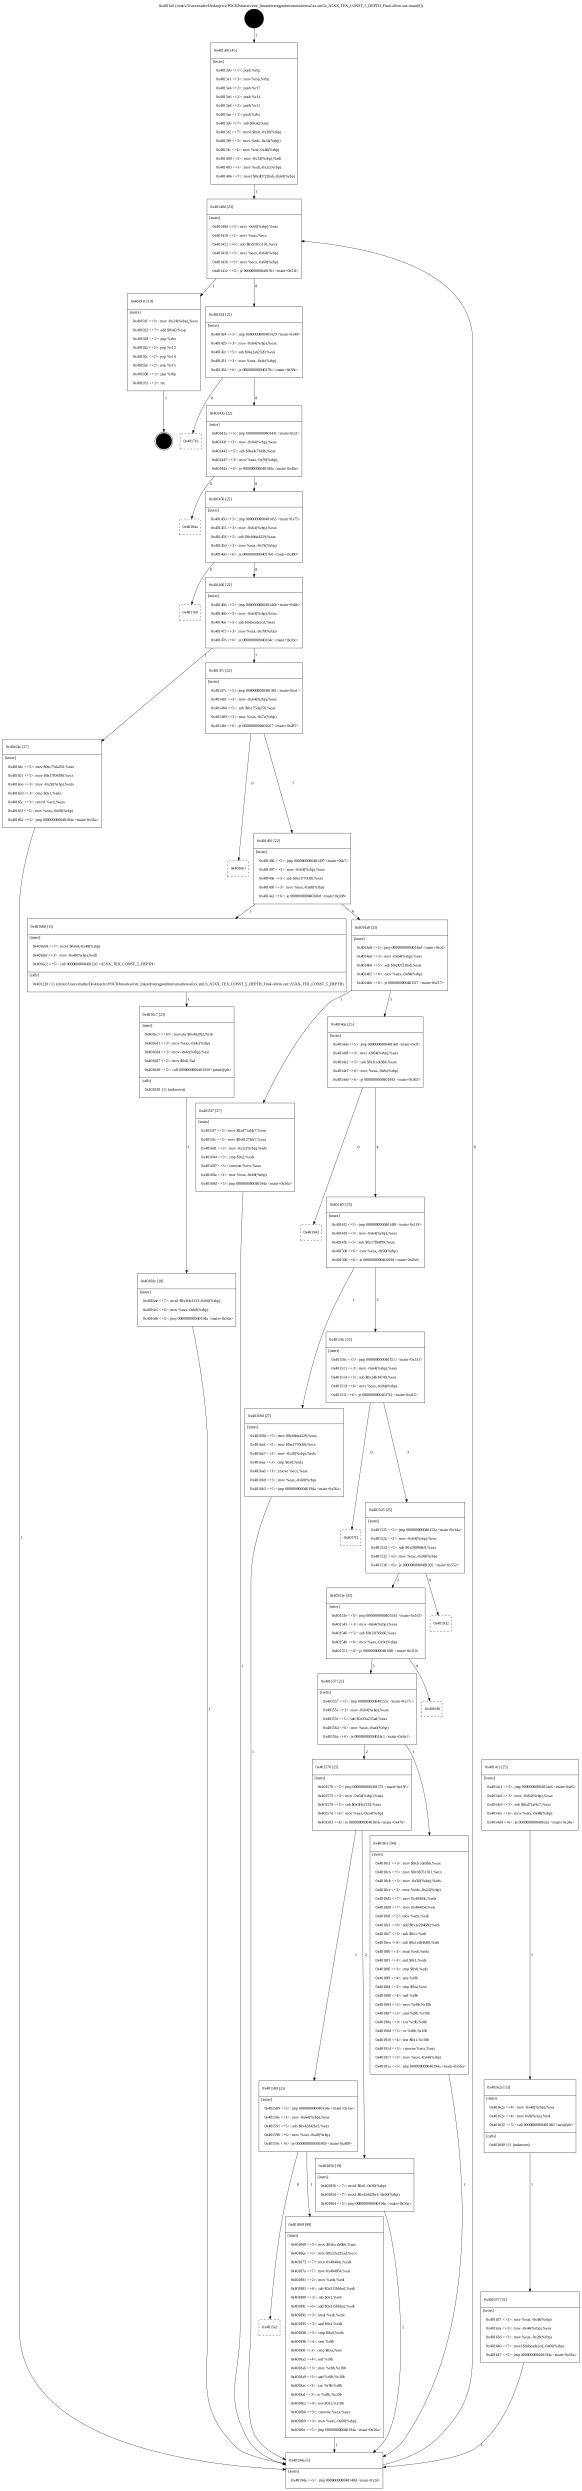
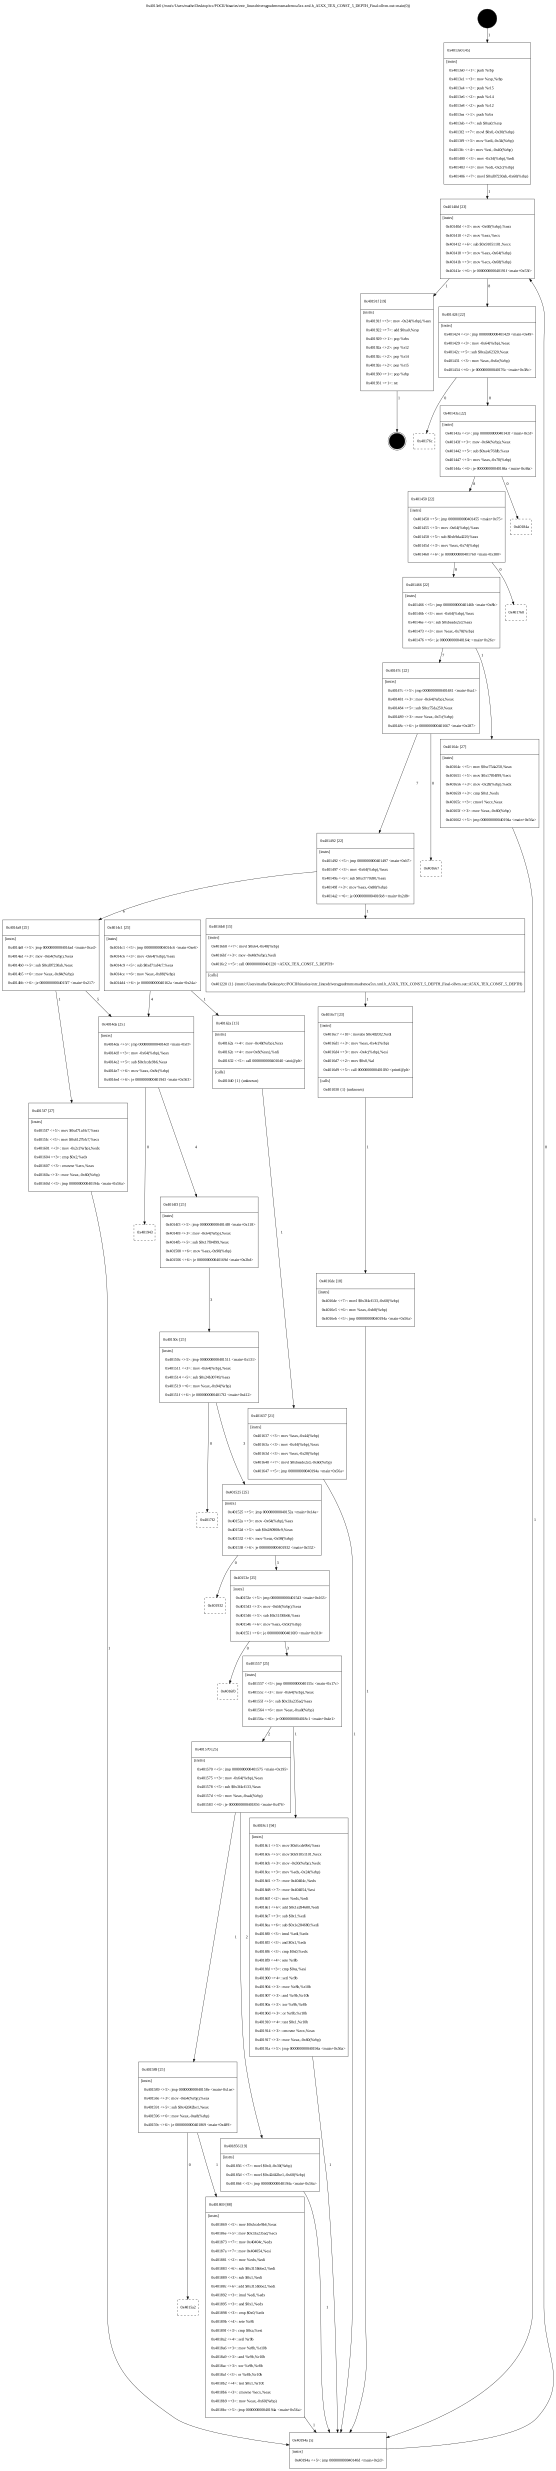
none -> (149, 1002)
(294, 1453) -> none
